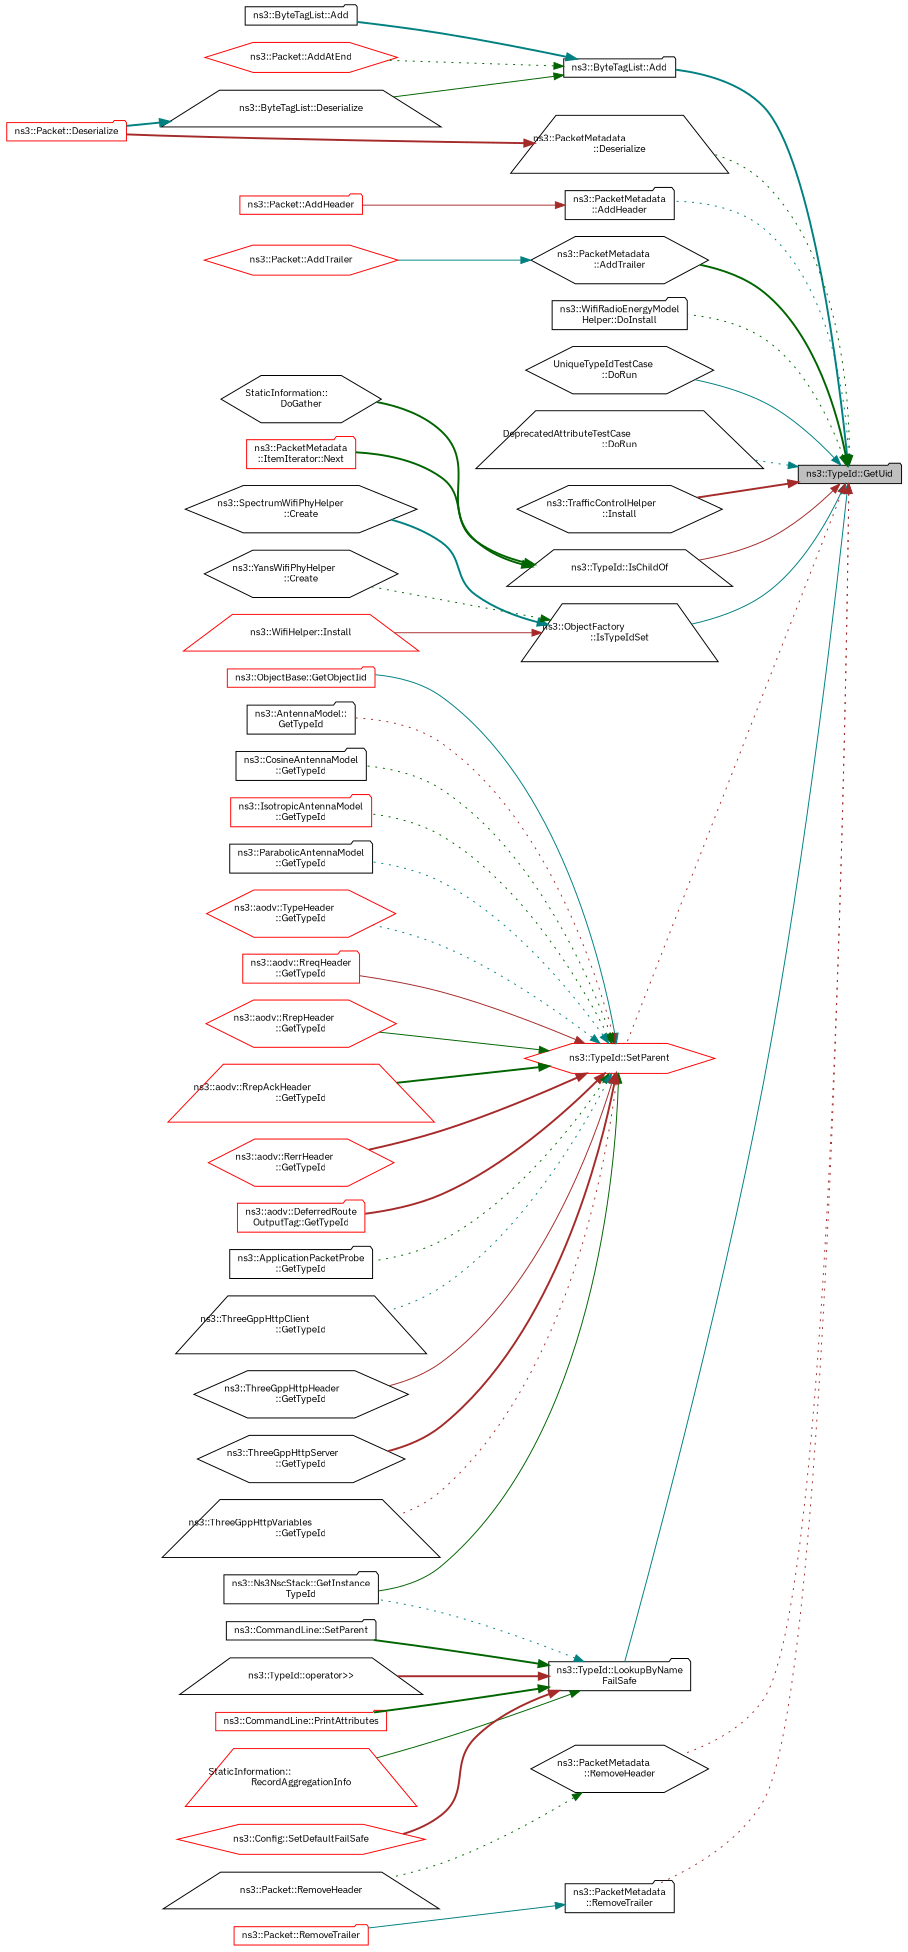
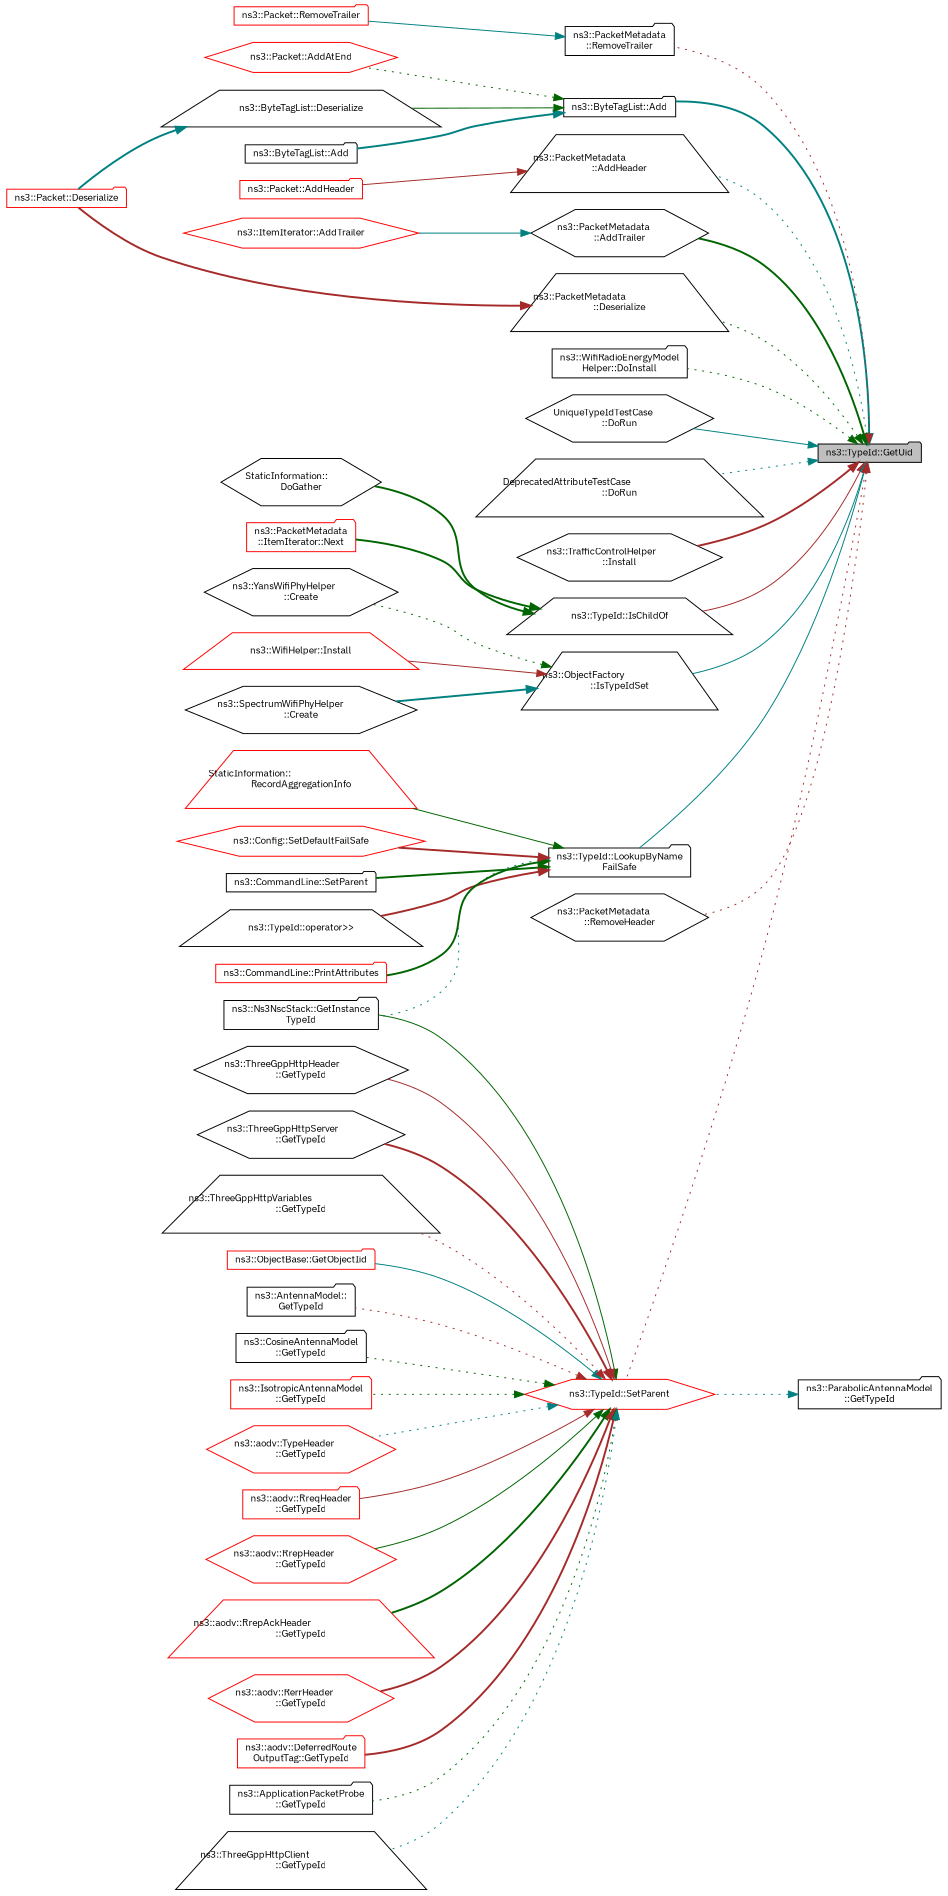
(620, 205) -> (620, 164)
(301, 260) -> (301, 233)
(504, 925) -> (752, 1394)
(301, 1890) -> none
